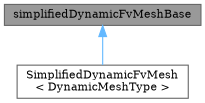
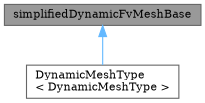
(103, 82) -> (103, 82)
